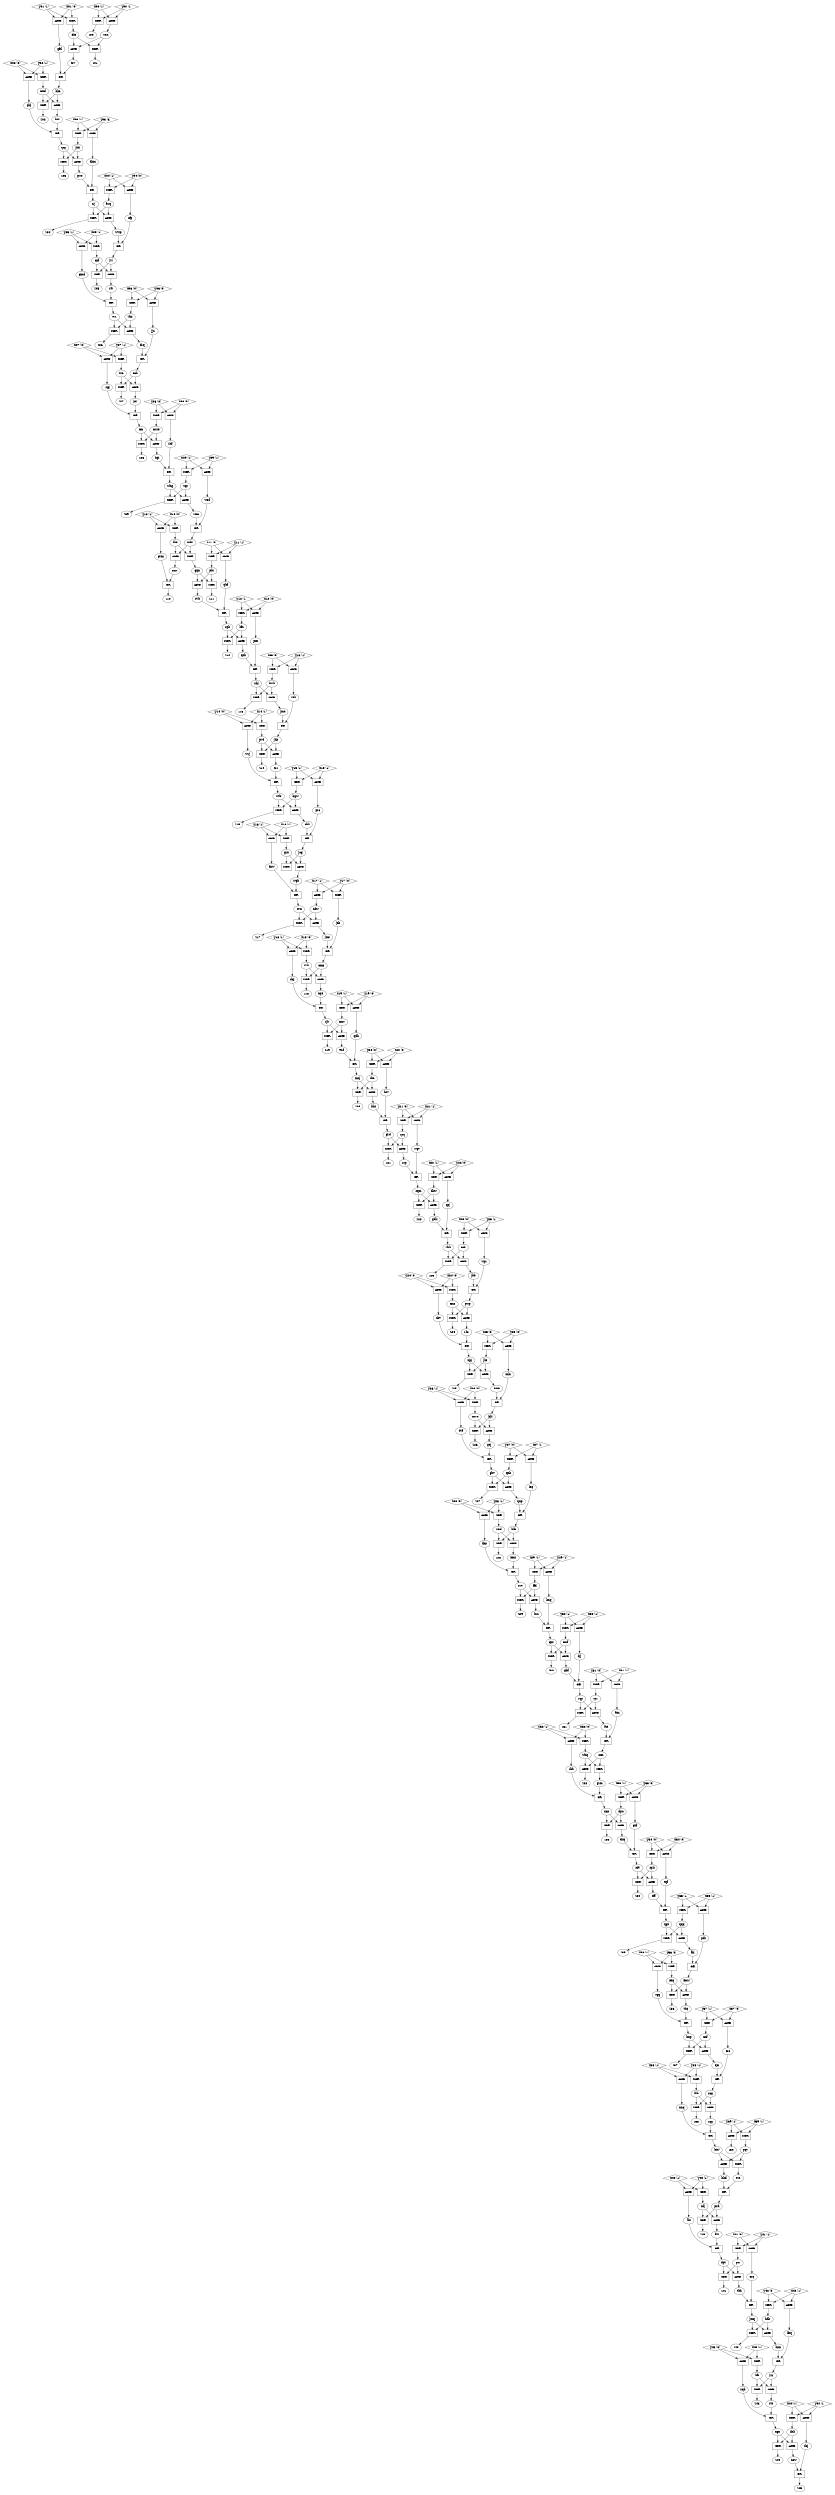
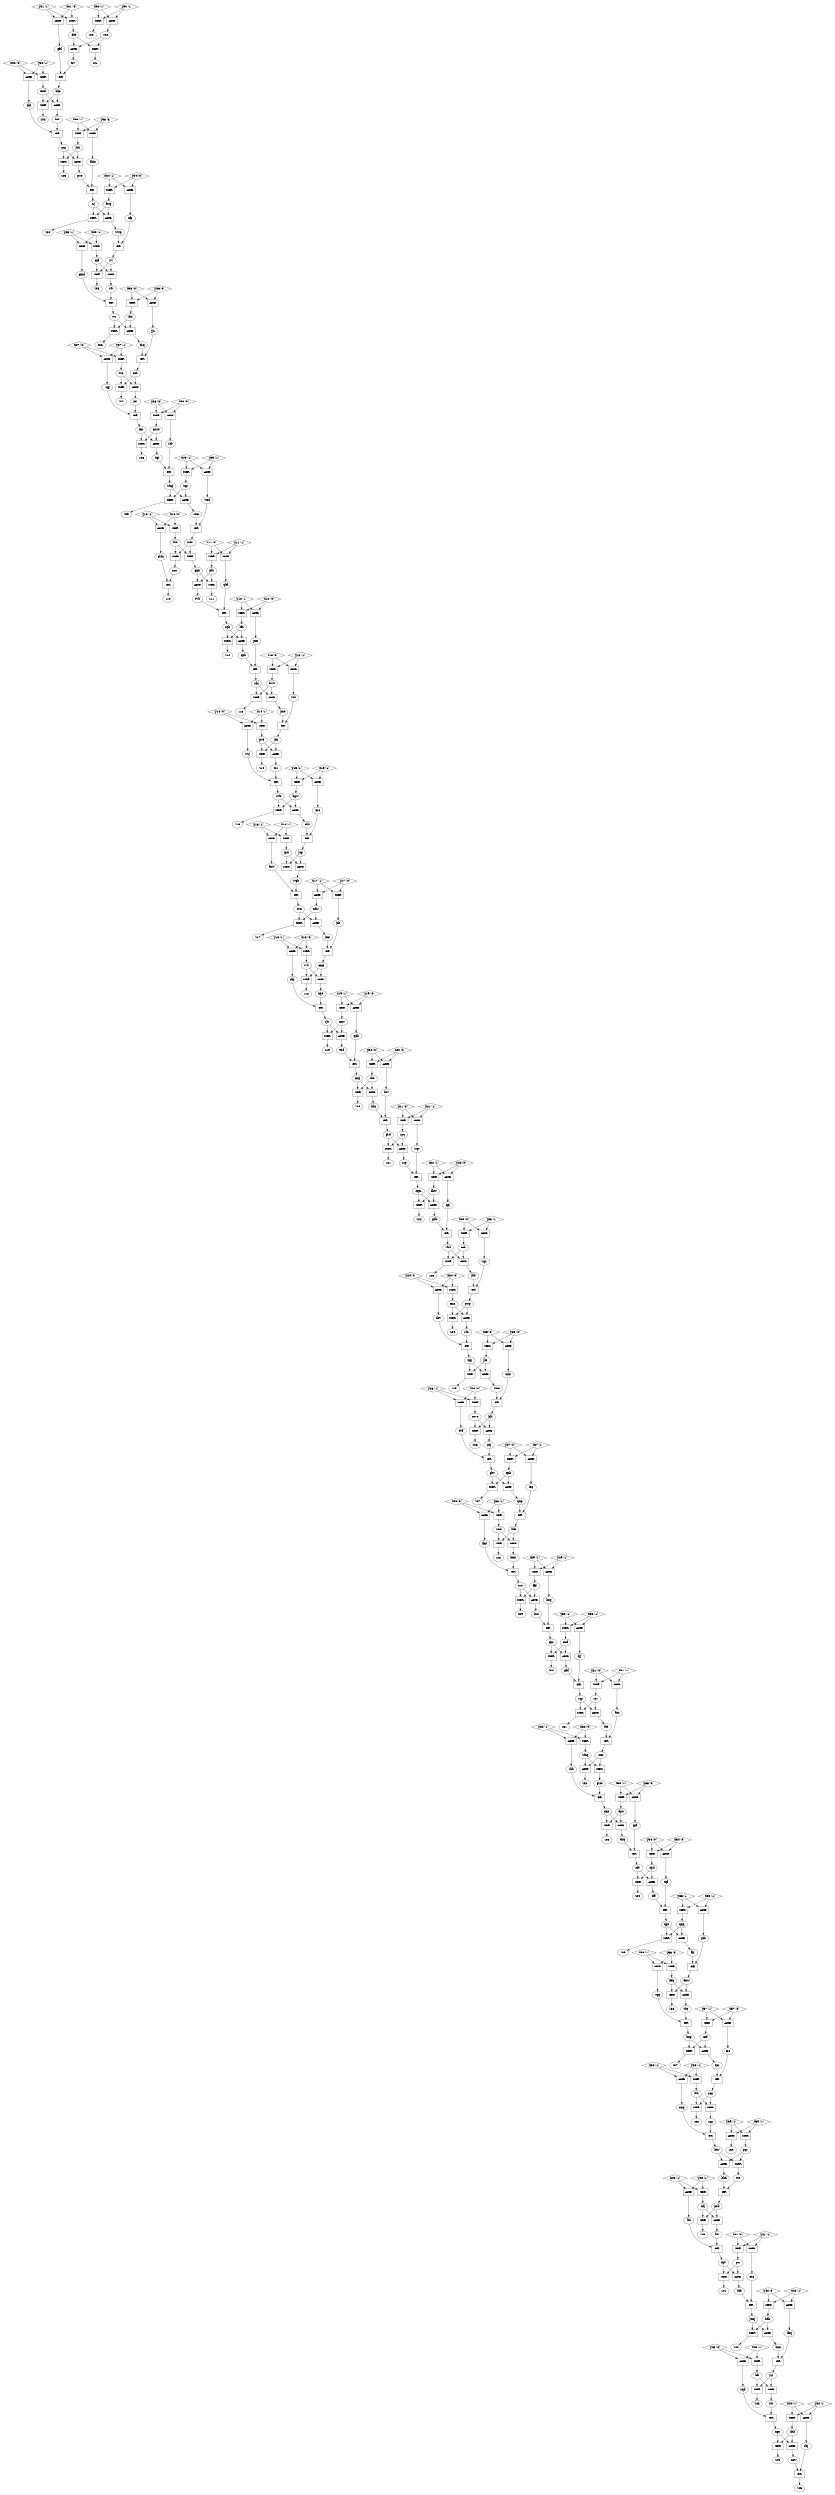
(273, 655) -> (273, 655)
